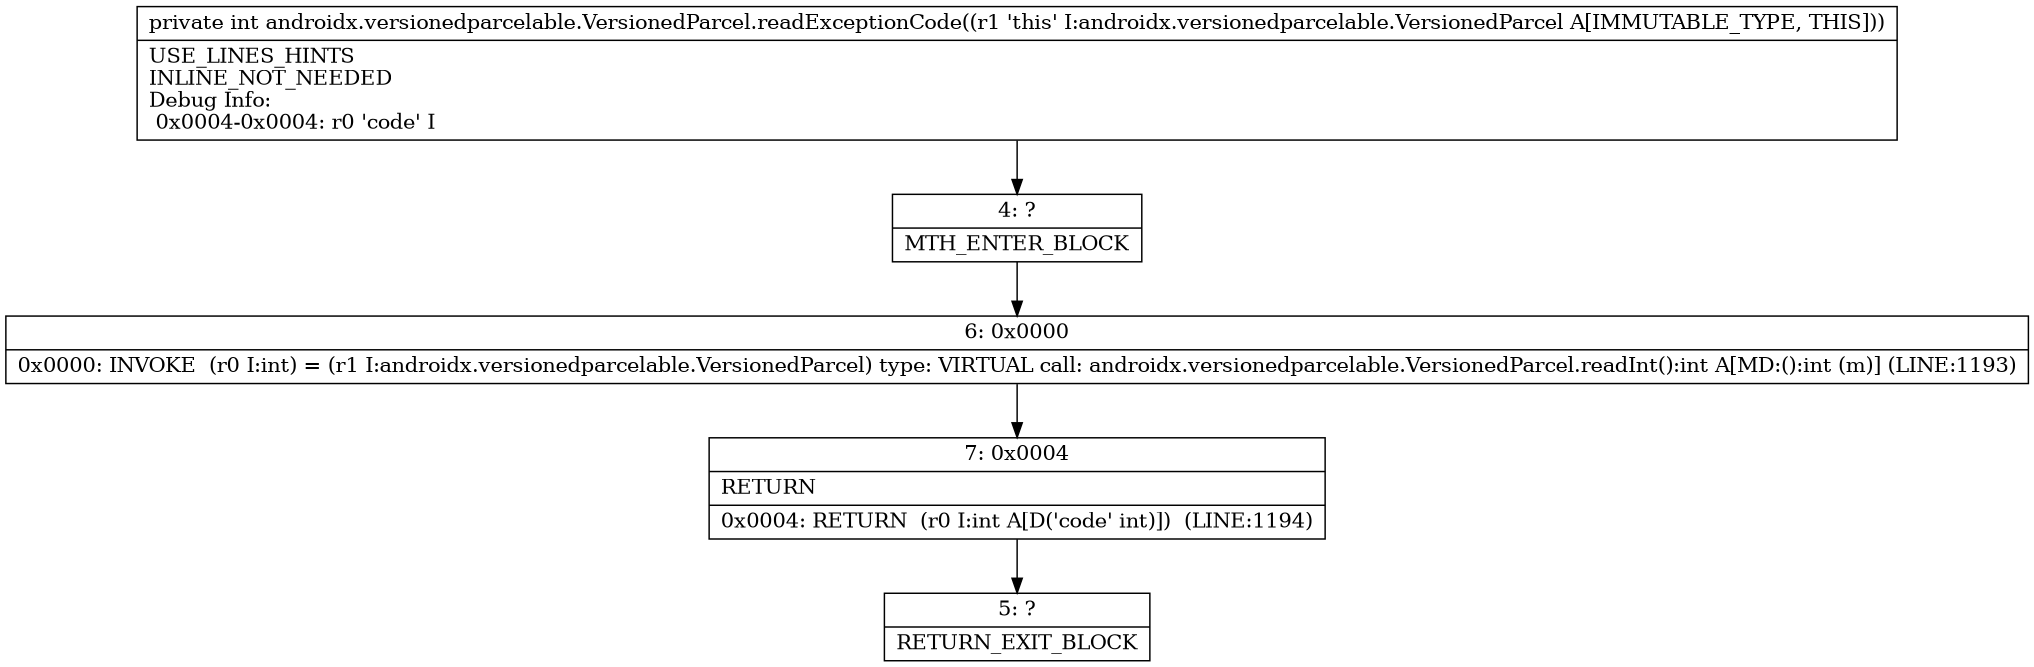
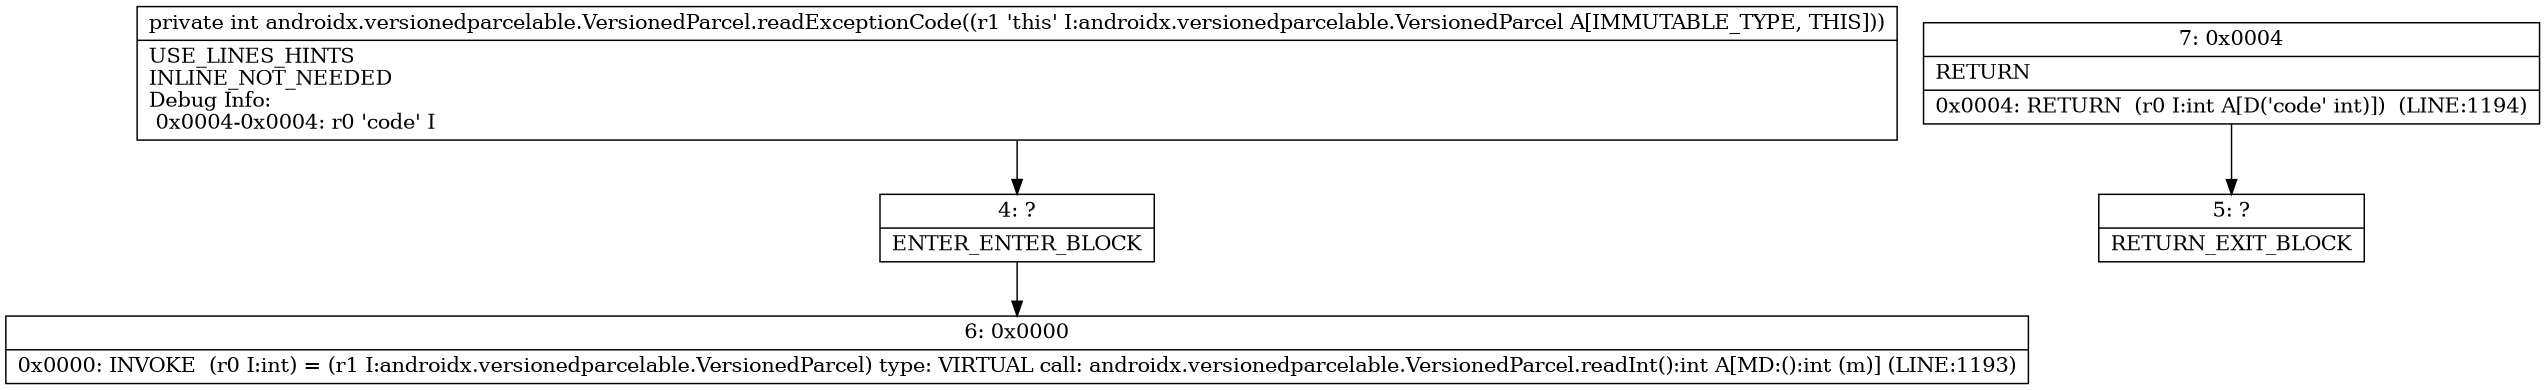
(1017, 244) -> (1017, 244)
(1017, 403) -> none
